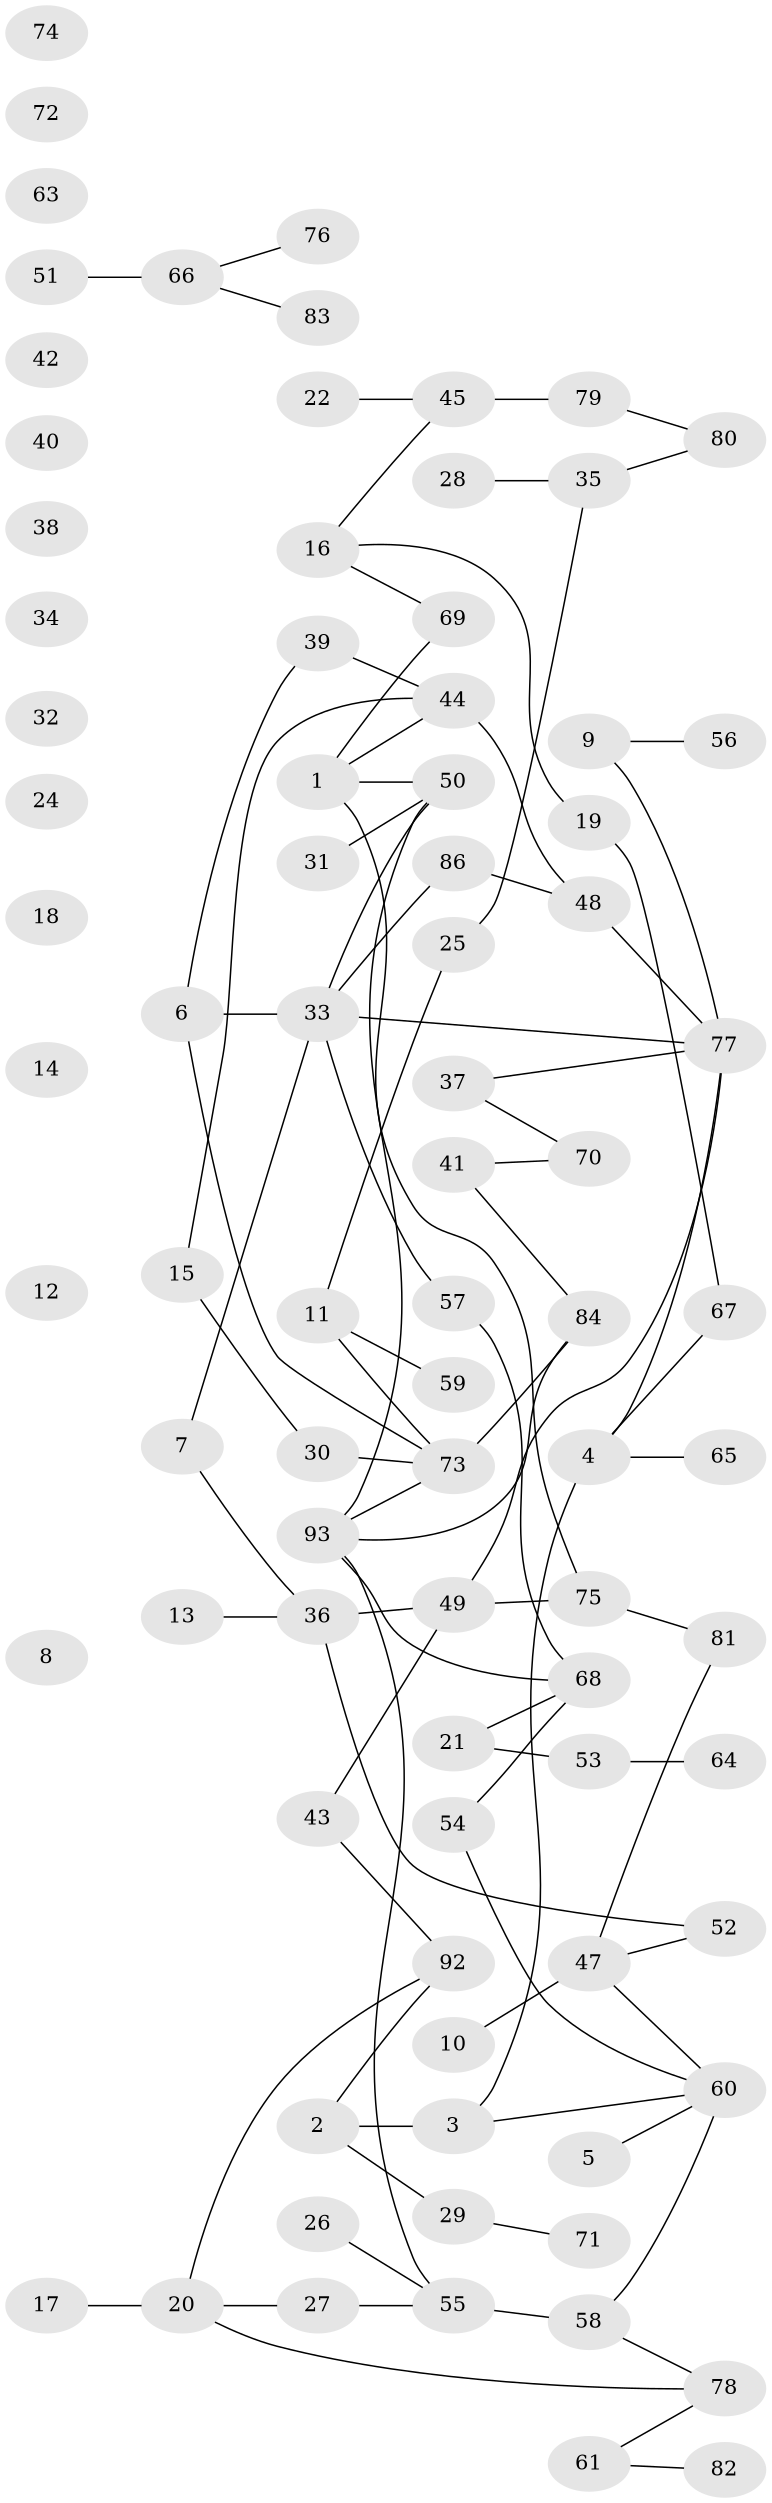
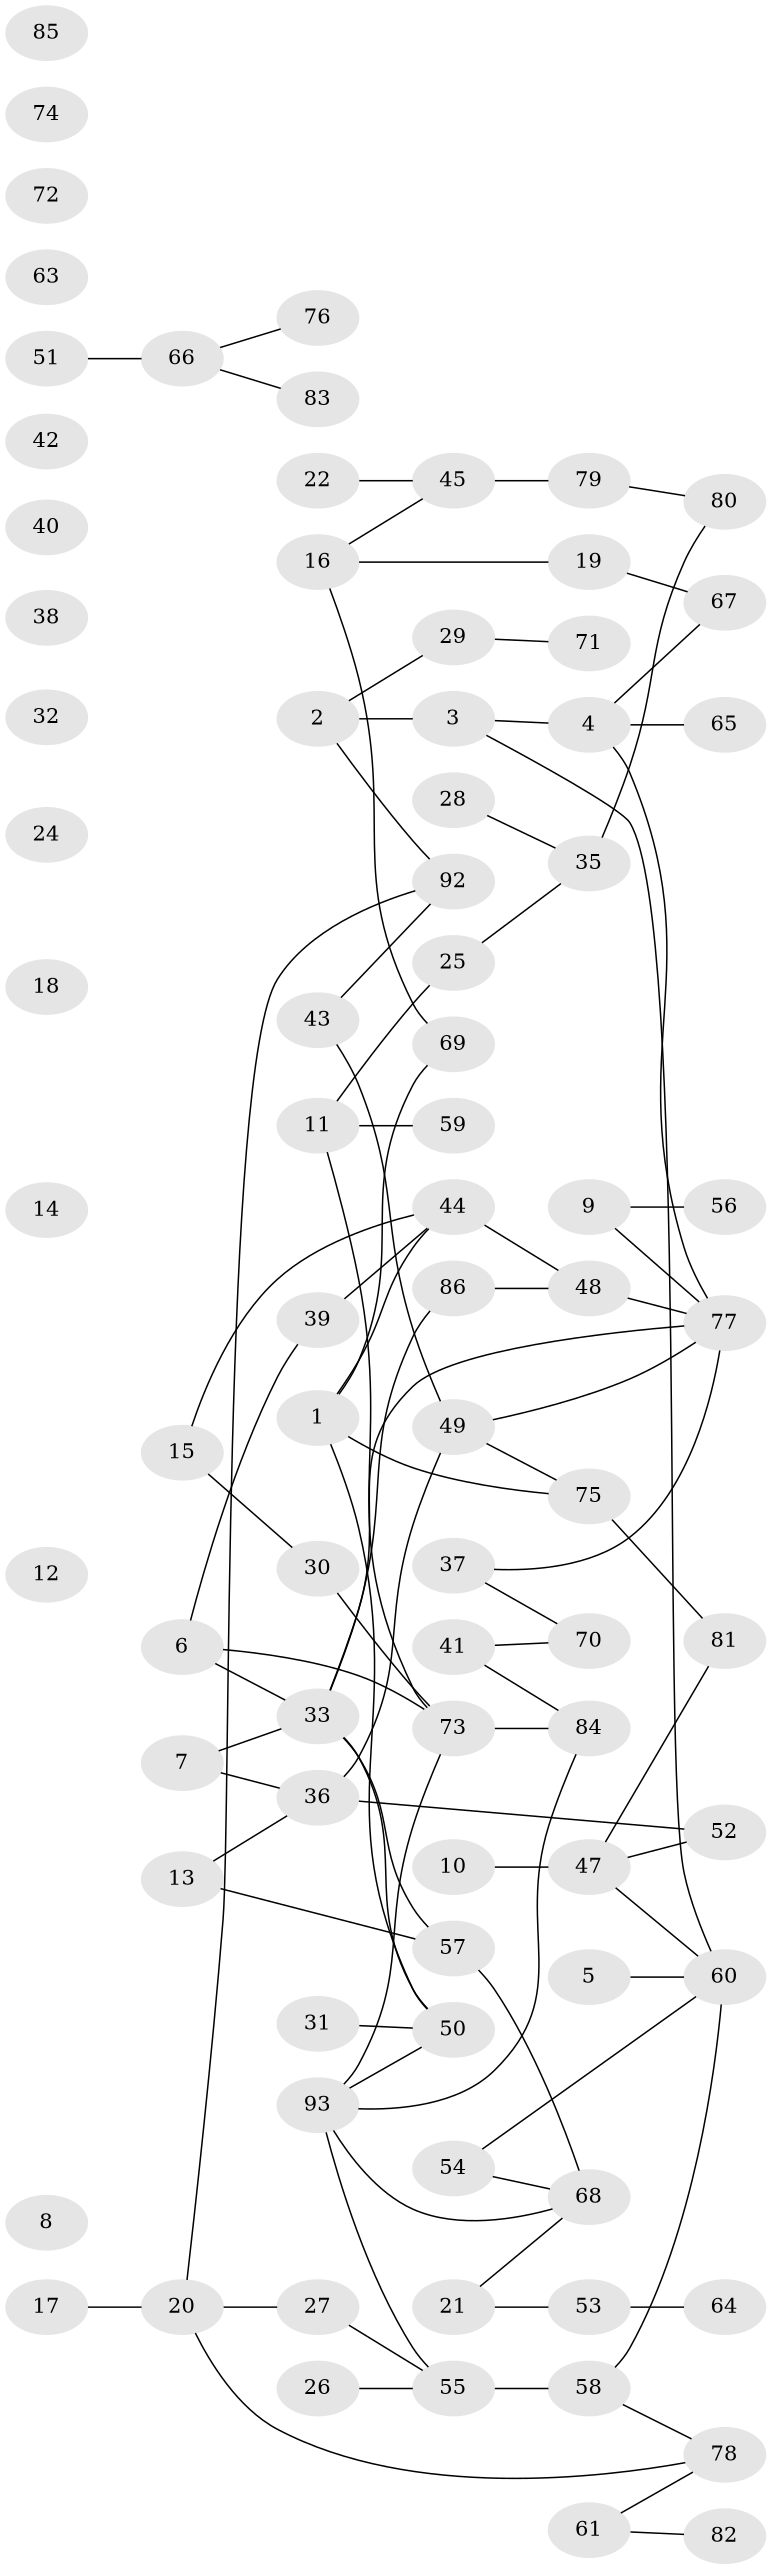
none -> (47, 33)
(47, 619) -> none
none -> (318, 1914)
